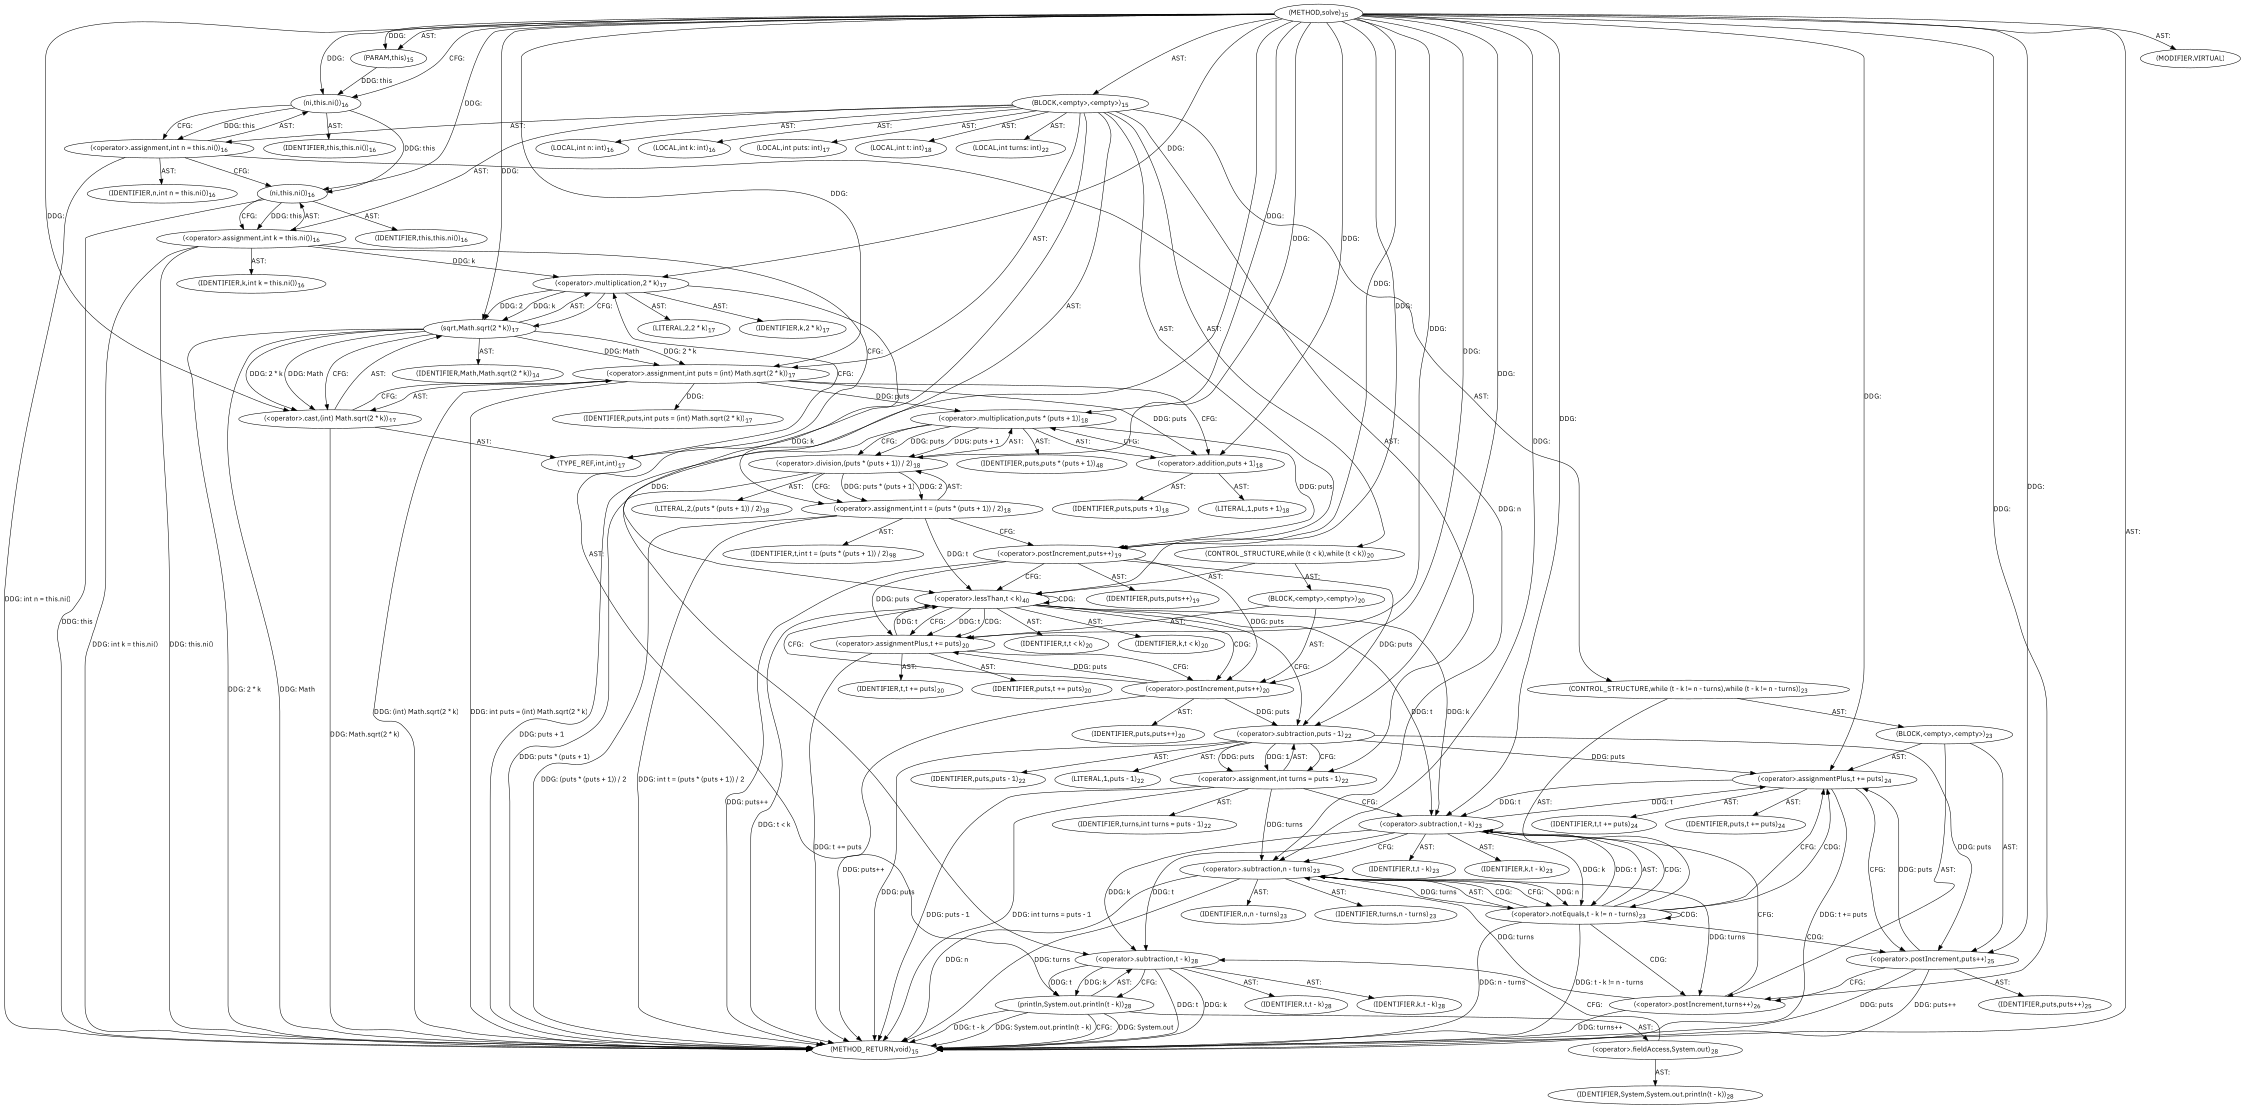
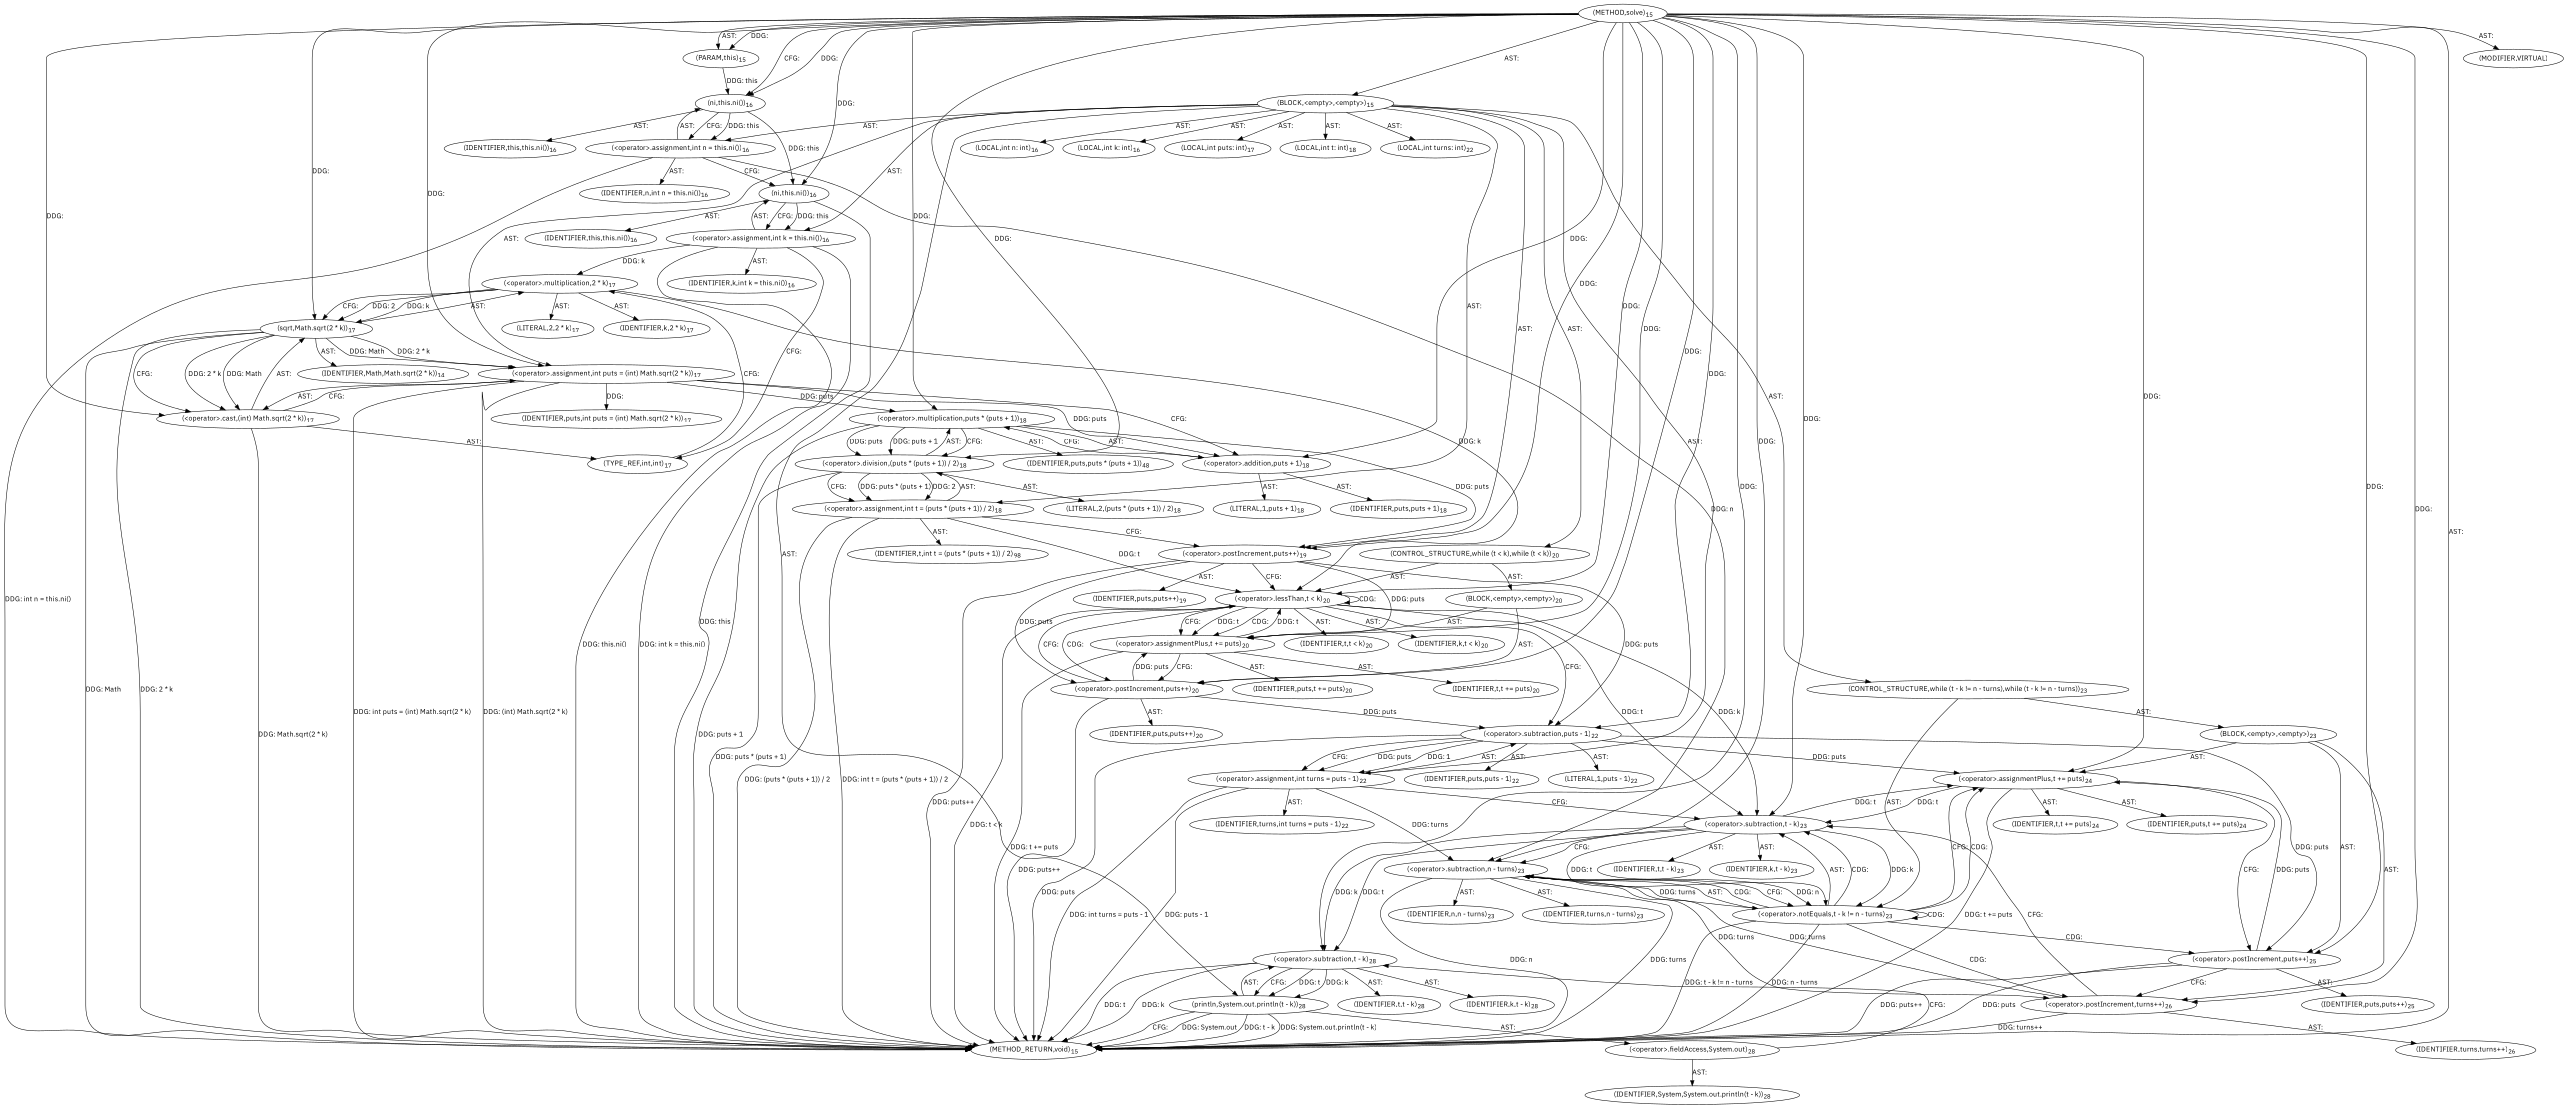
(1010, 212) -> none
(1026, 599) -> (1327, 599)
none -> (2466, 1050)
